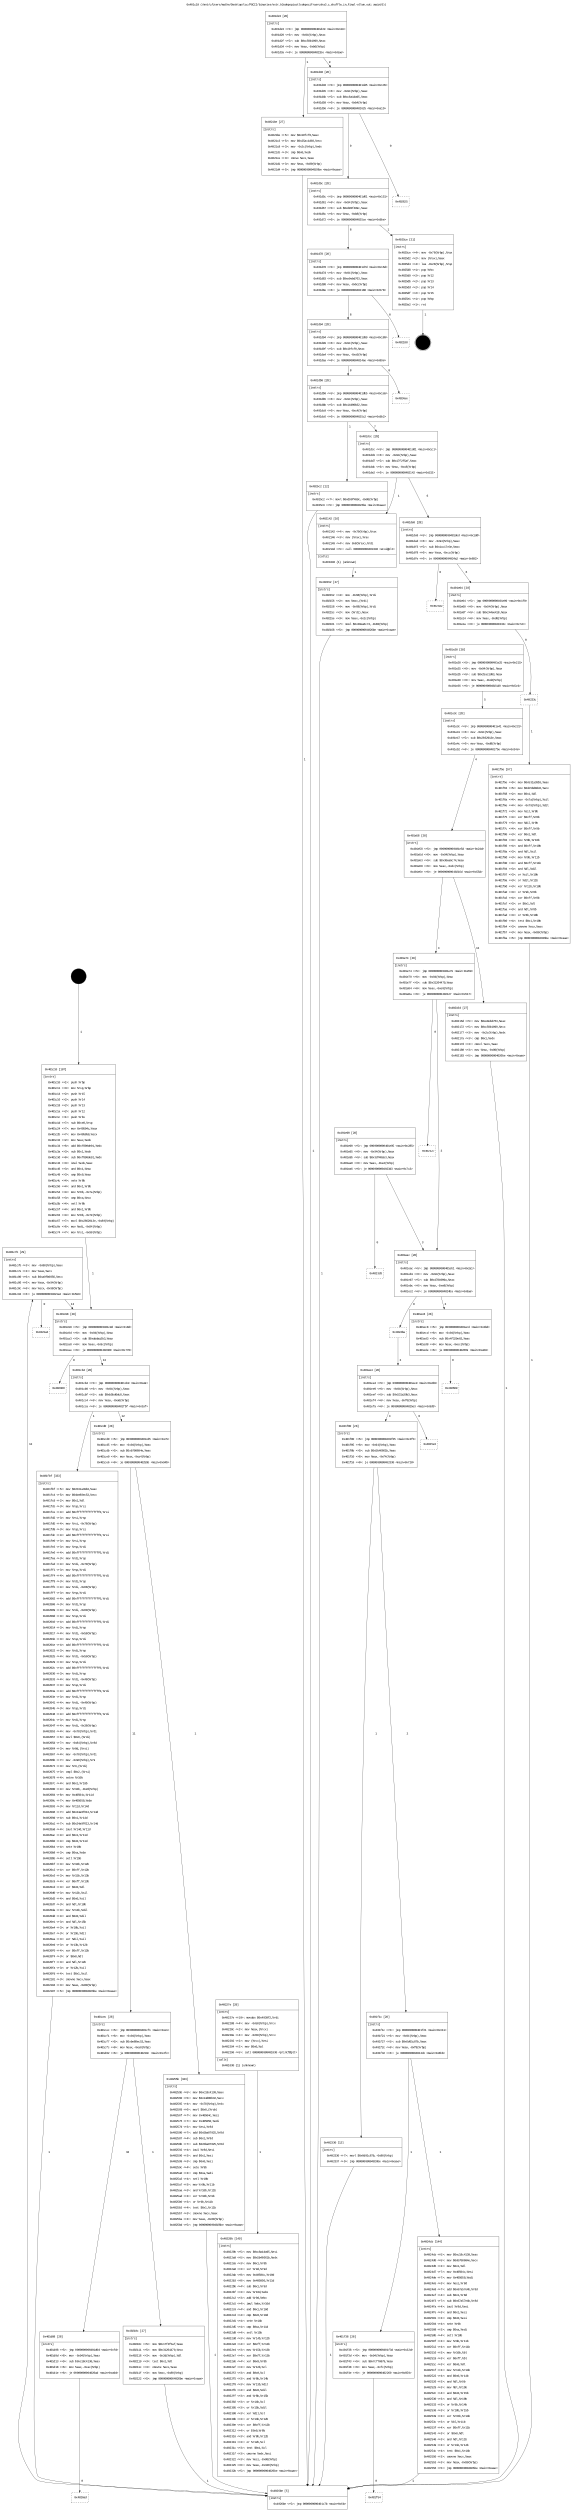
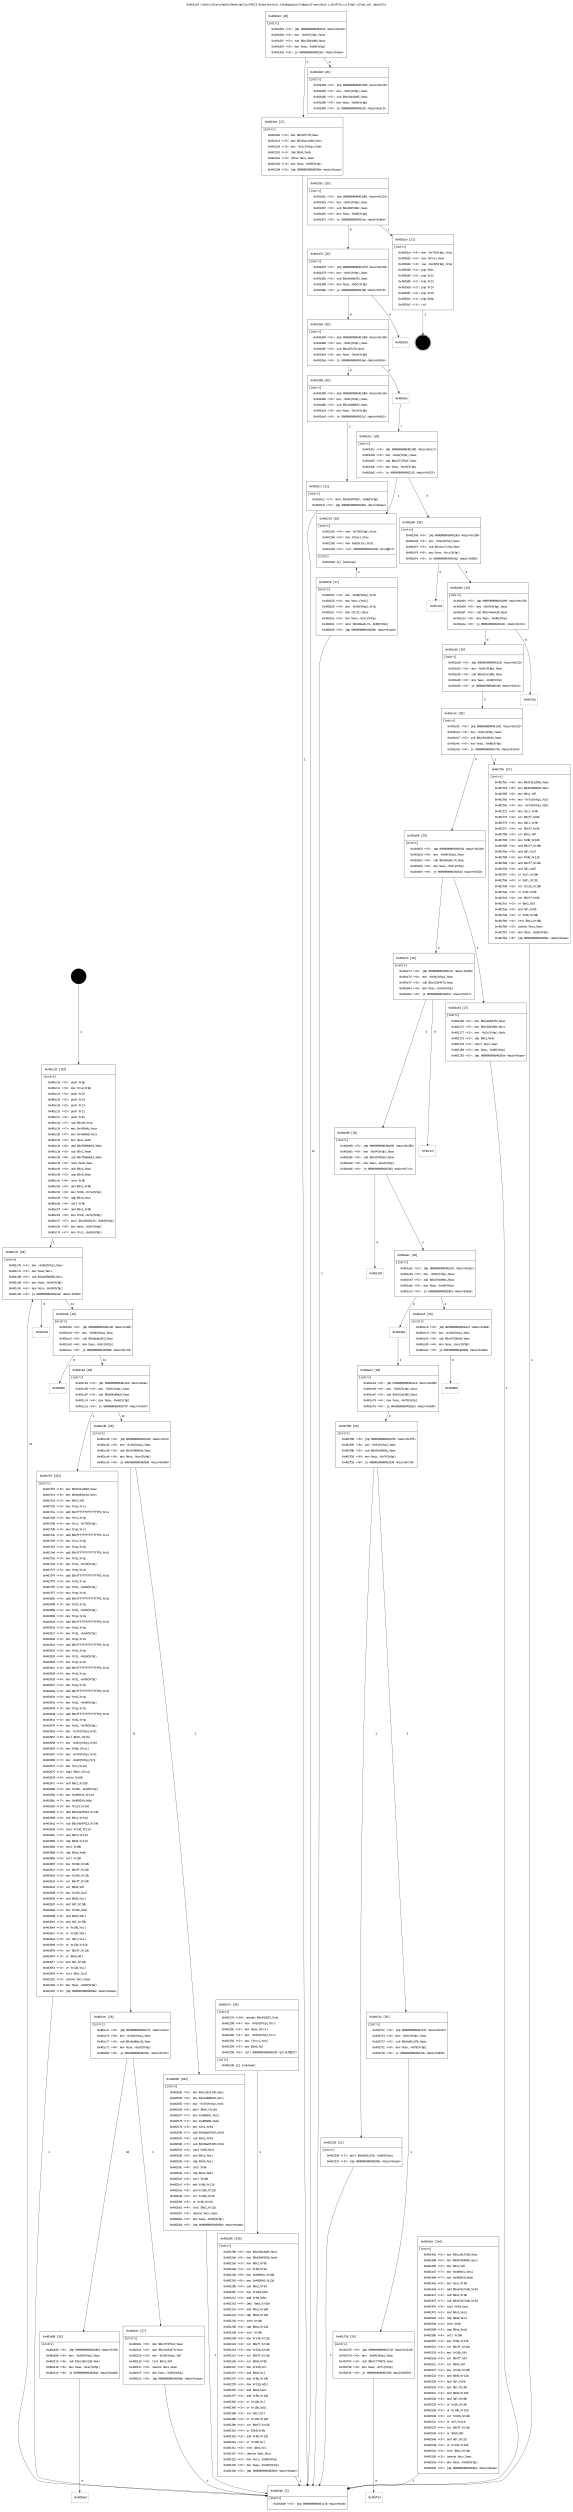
(348, 145) -> none
(401, 202) -> none
(372, 426) -> (399, 417)
(353, 572) -> (356, 573)
none -> (485, 636)
(529, 734) -> (493, 759)
(477, 948) -> (477, 948)
(439, 1124) -> (405, 1063)
(312, 1151) -> (312, 1151)
(88, 1273) -> (52, 1242)
(429, 1445) -> none
(425, 2147) -> none
none -> (297, 2480)
